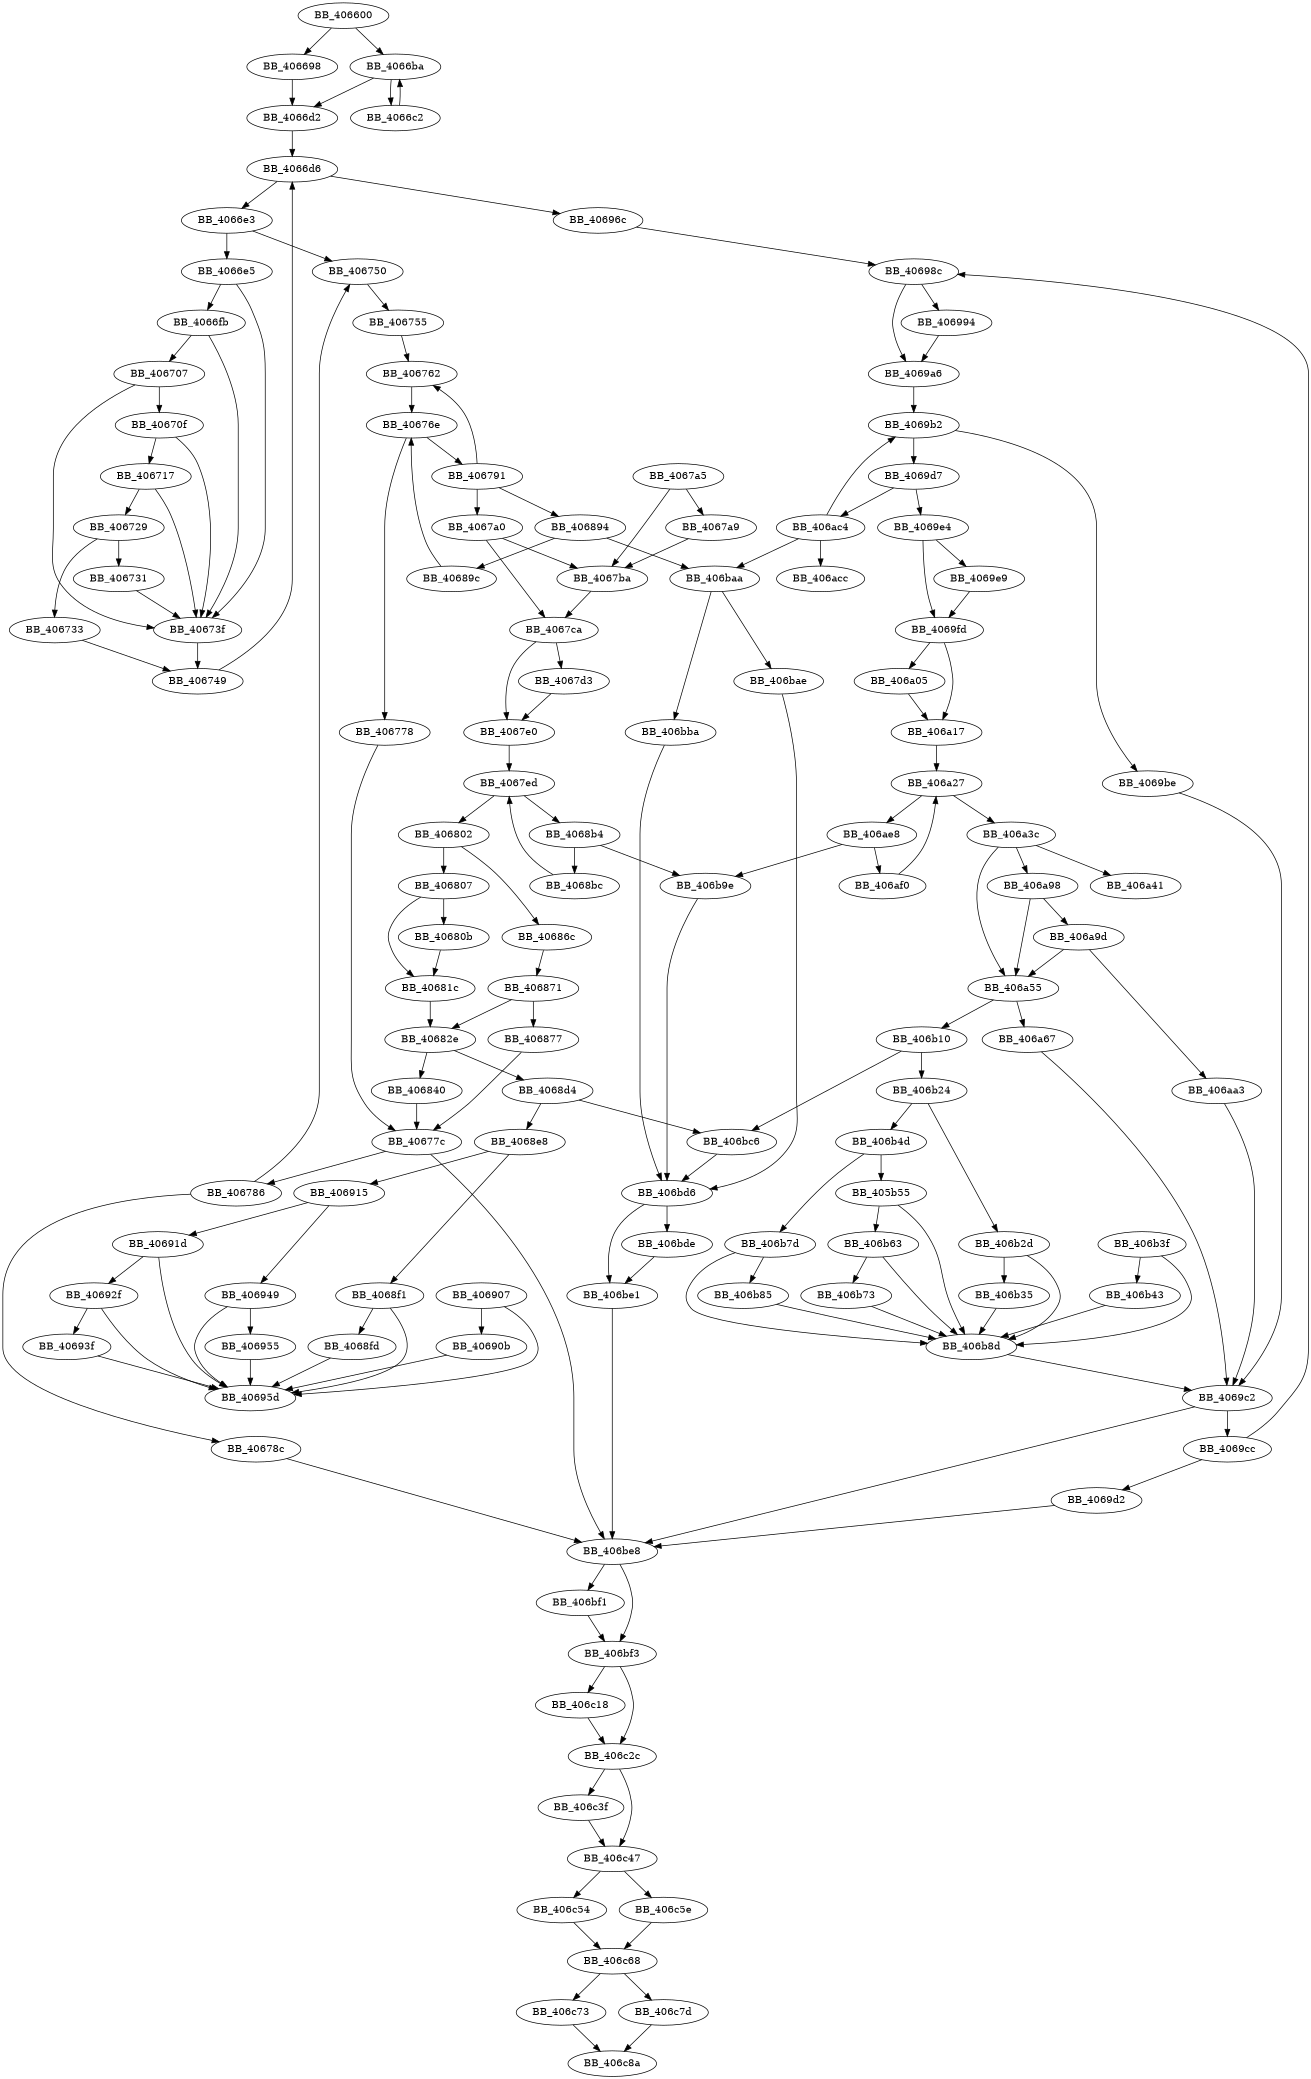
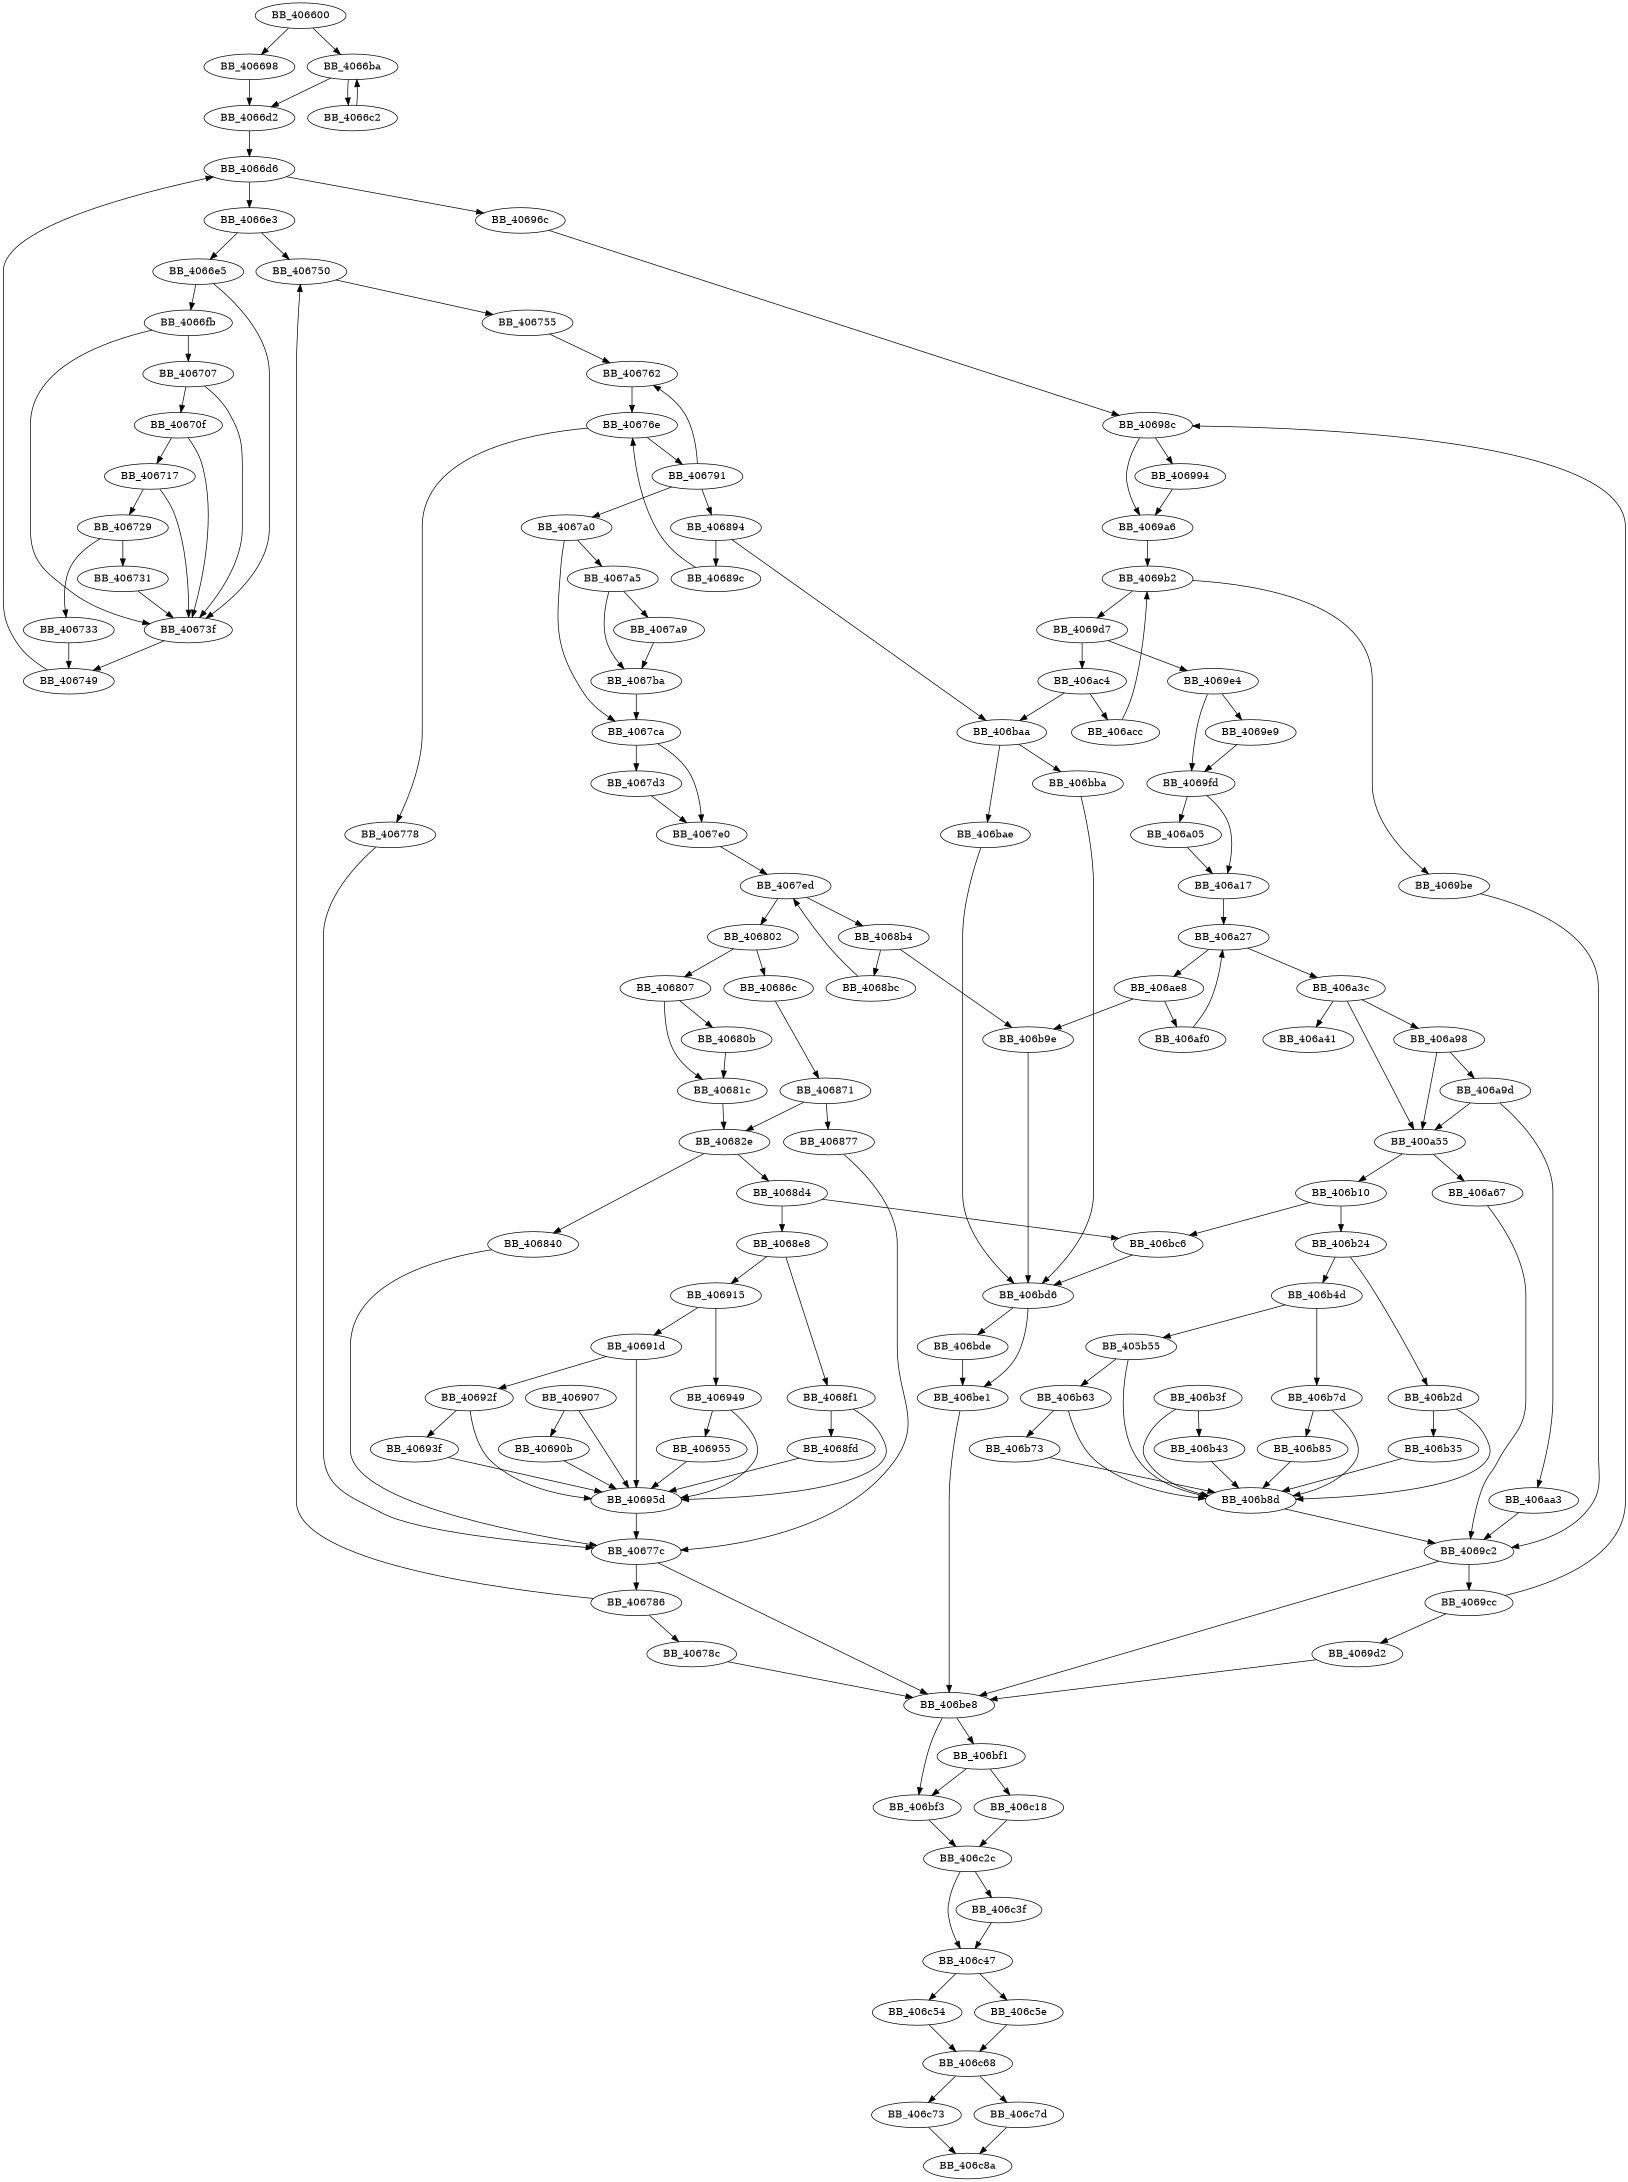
(853, 474) -> (1140, 660)
(537, 552) -> (587, 551)
(1013, 988) -> (1420, 1142)
none -> (636, 1523)
(598, 1677) -> (998, 1779)
